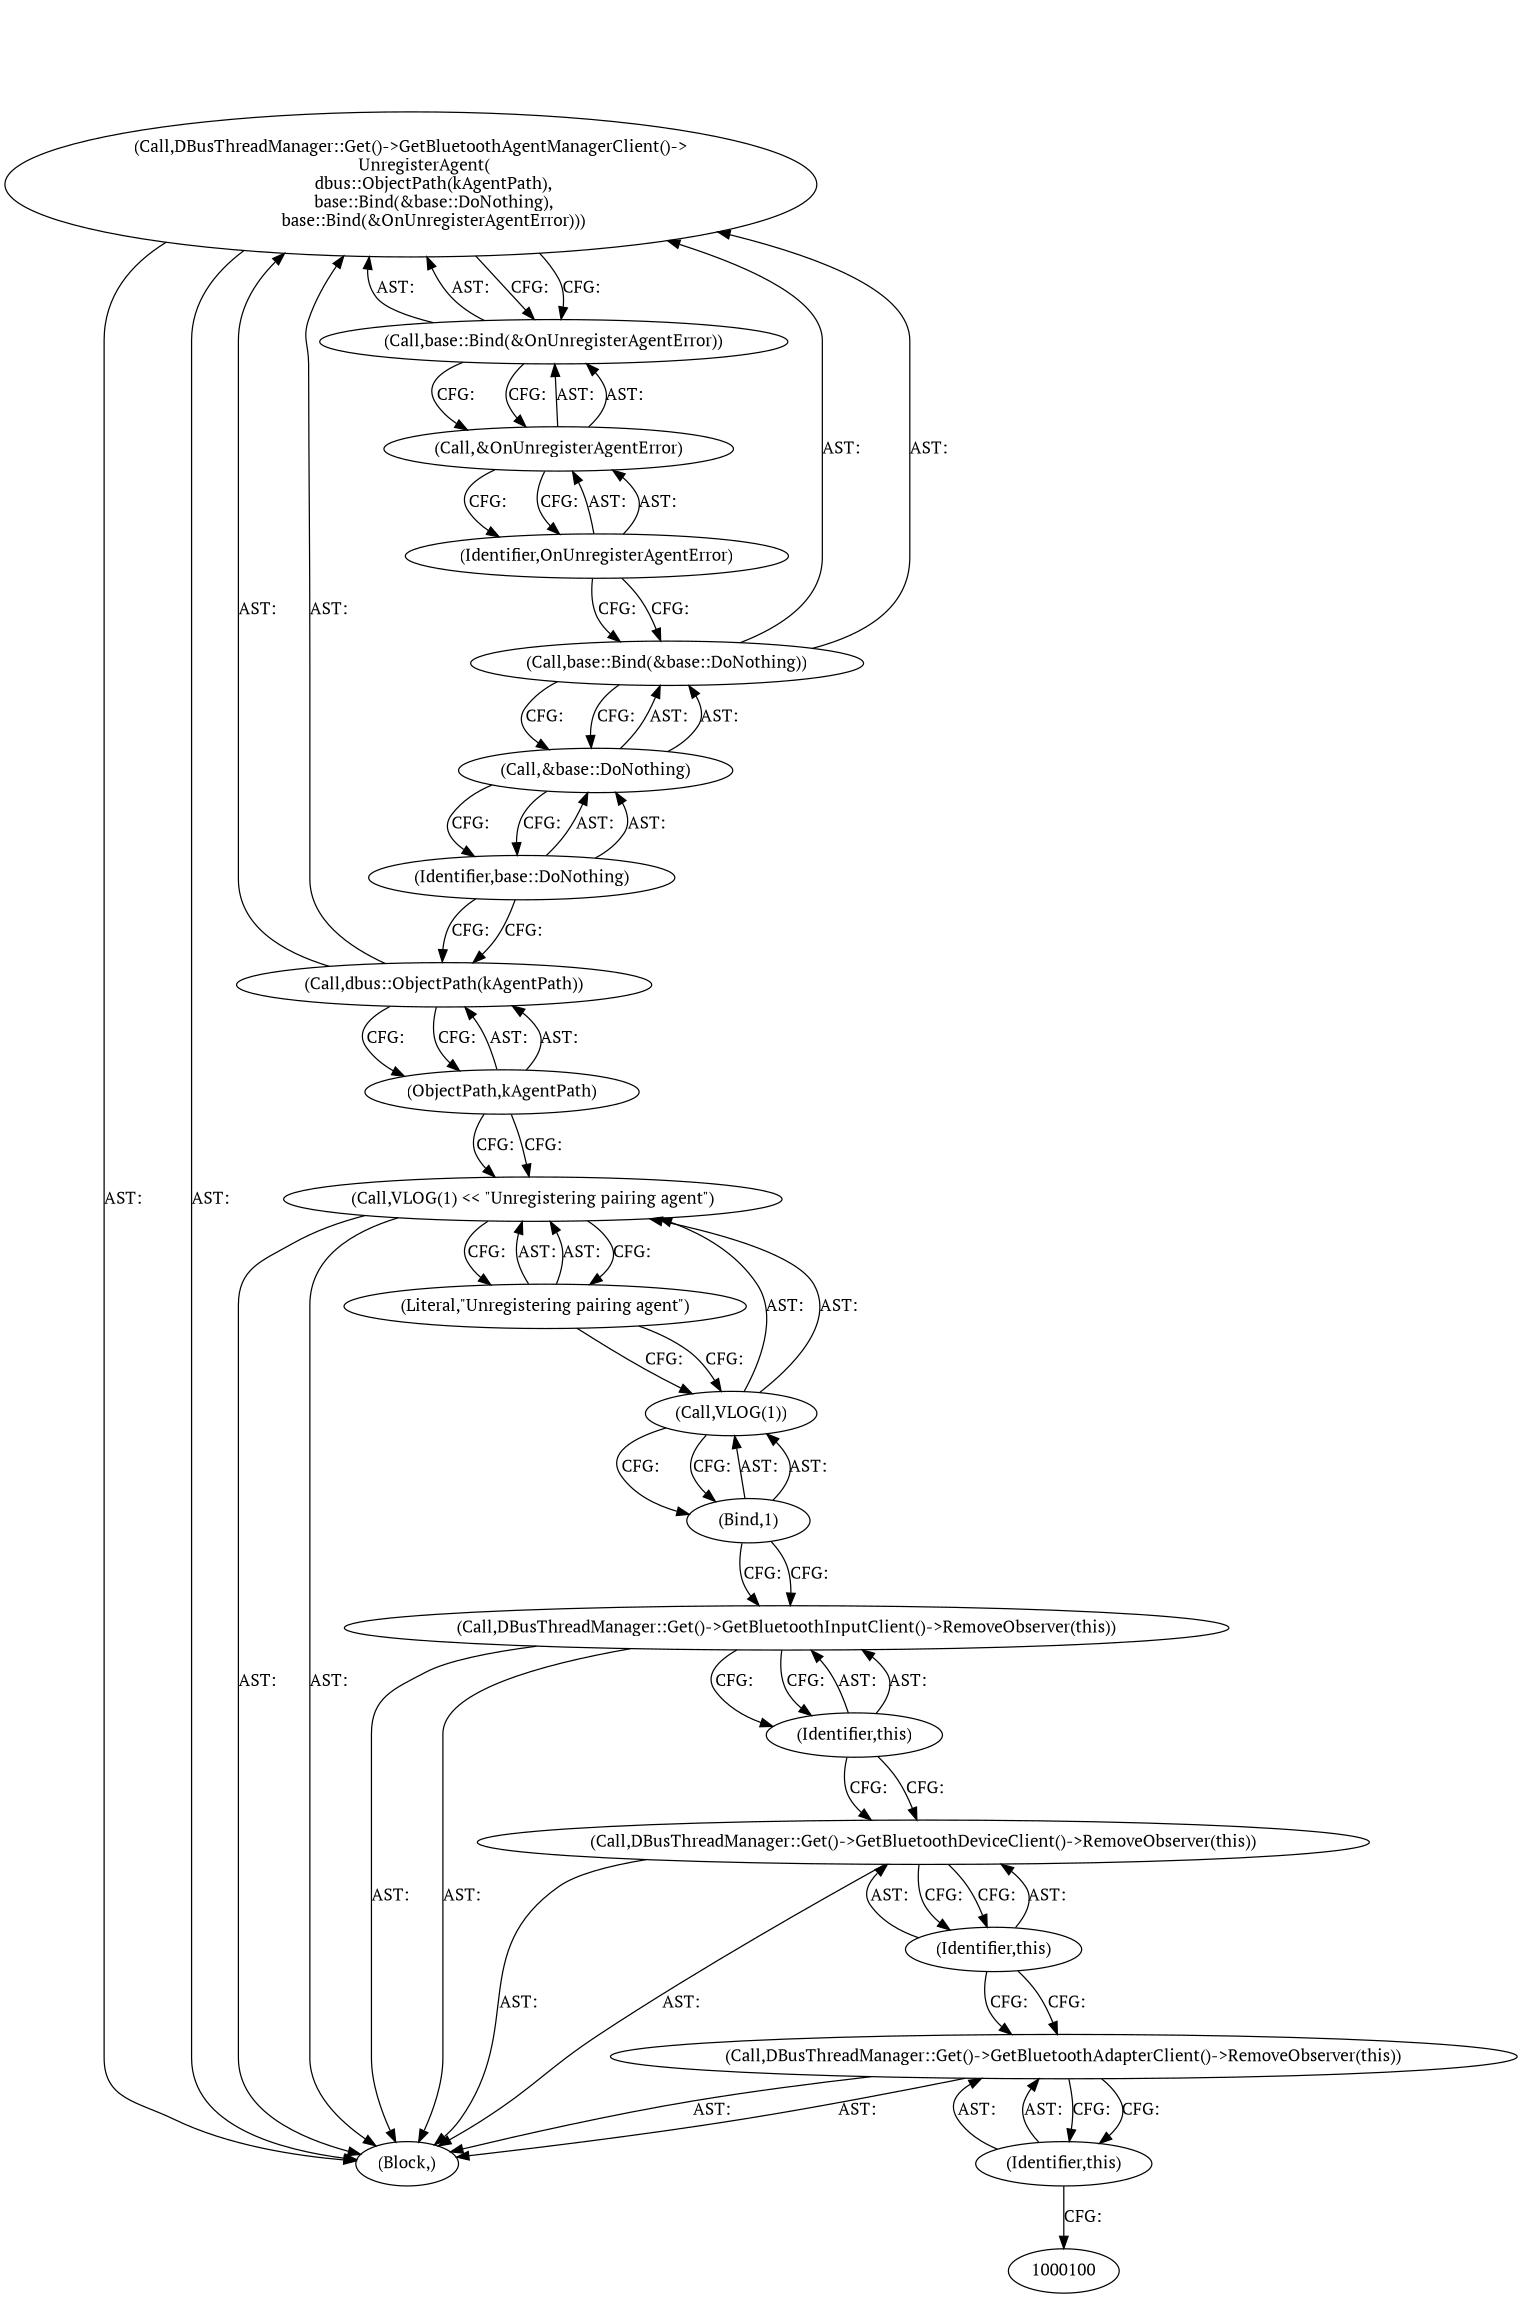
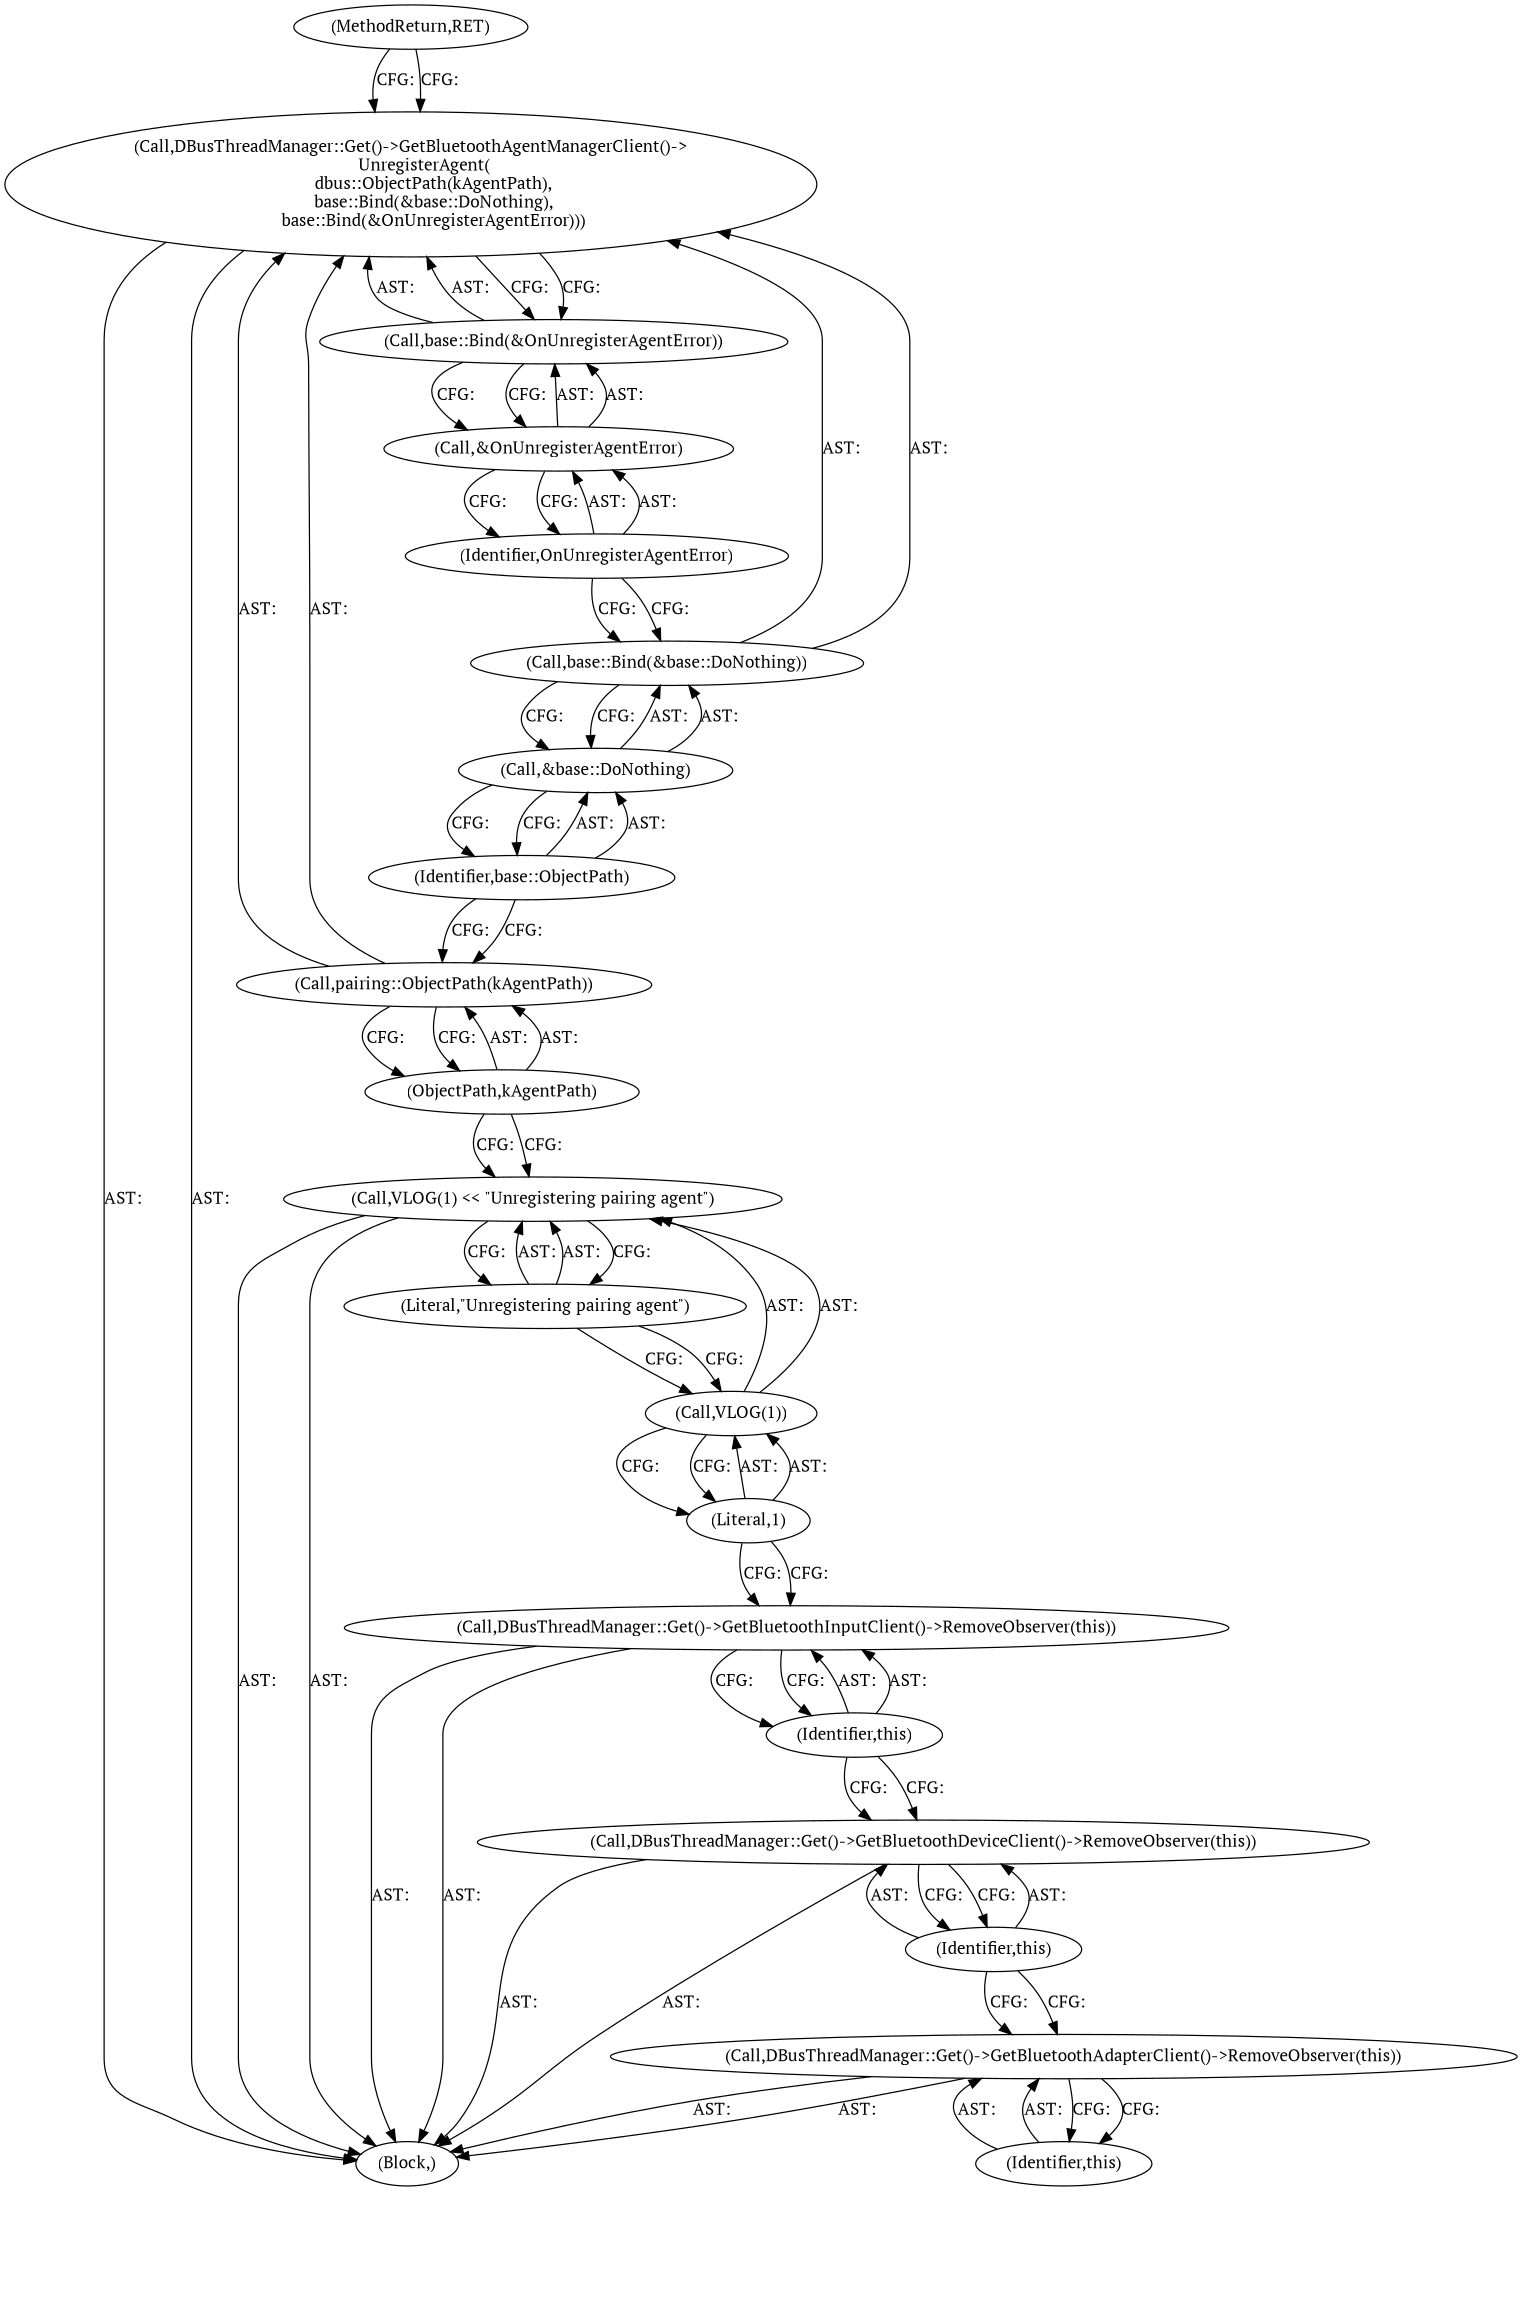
none -> (411, 27)
(522, 878) -> (522, 878)
(444, 985) -> (444, 985)
(748, 1521) -> (748, 1521)
(1064, 2271) -> none
